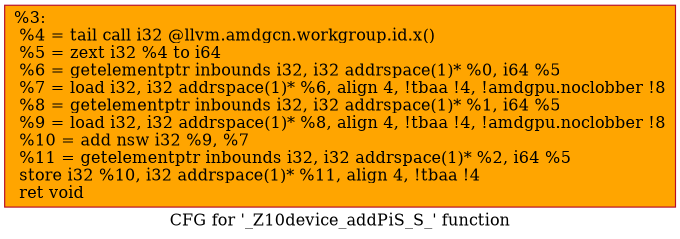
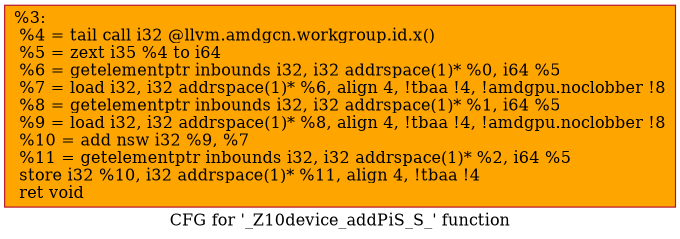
(118, 53) -> (118, 53)
